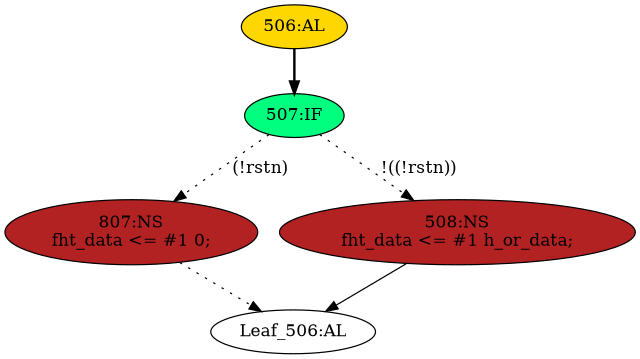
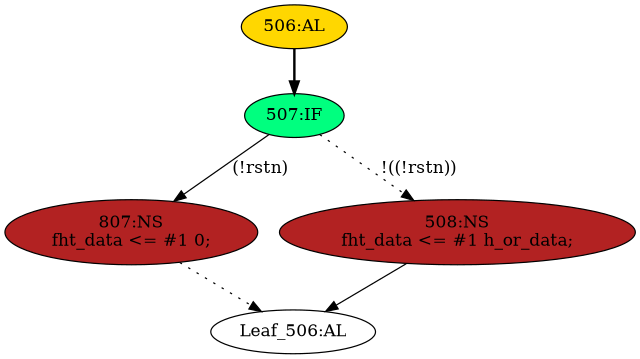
(226, 164) -> (226, 164)
